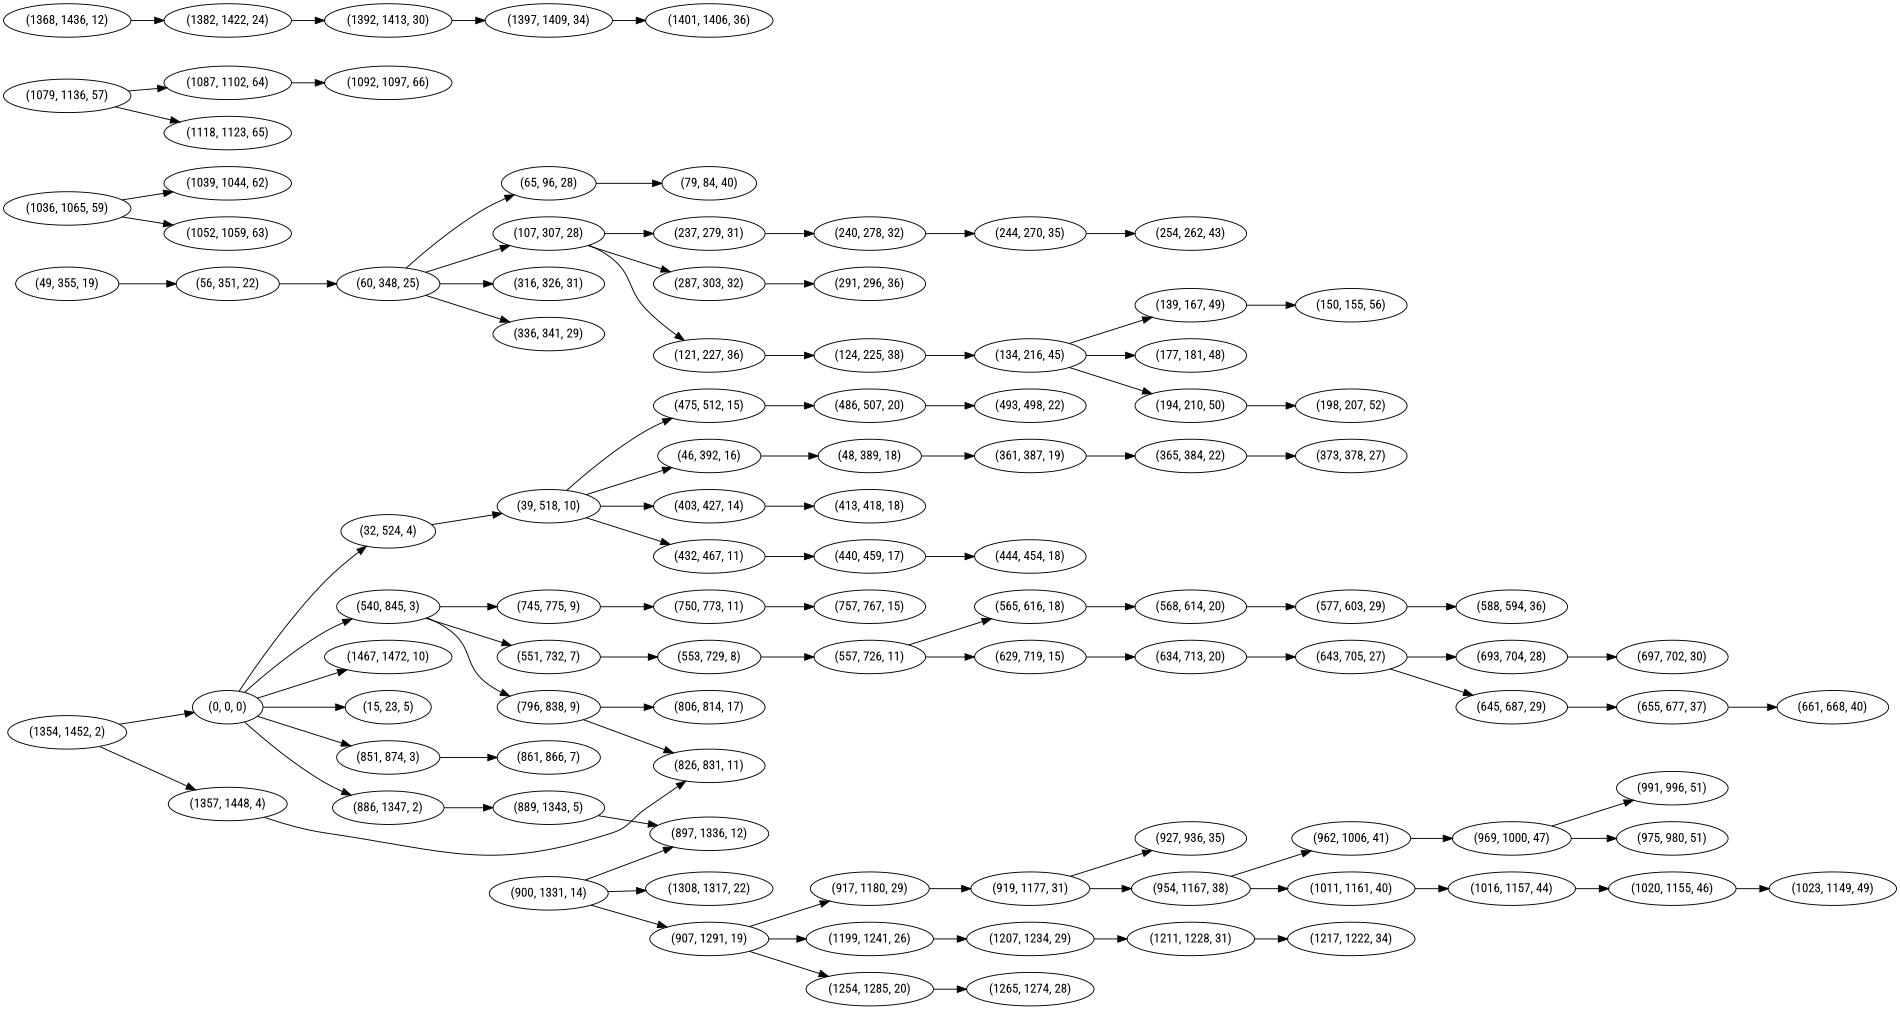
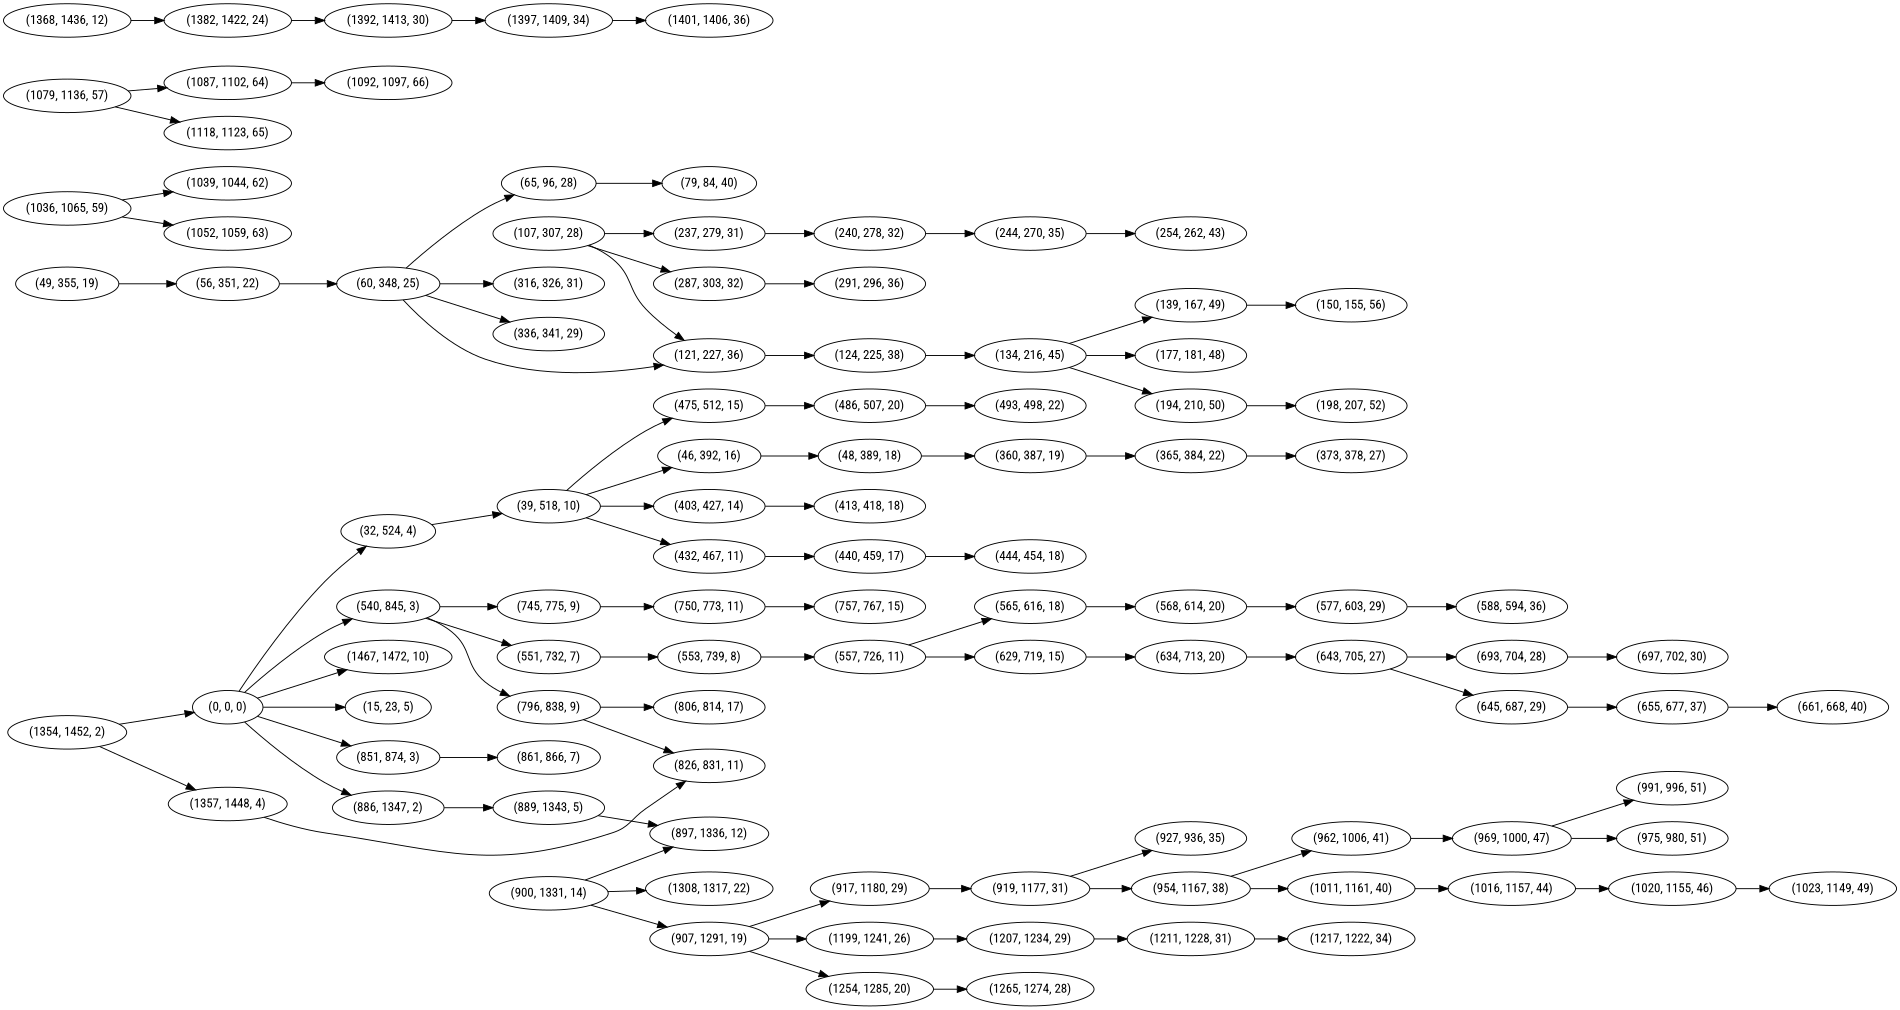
(463, 260) -> (518, 368)
(1030, 456) -> (1030, 456)
(709, 657) -> (709, 657)
